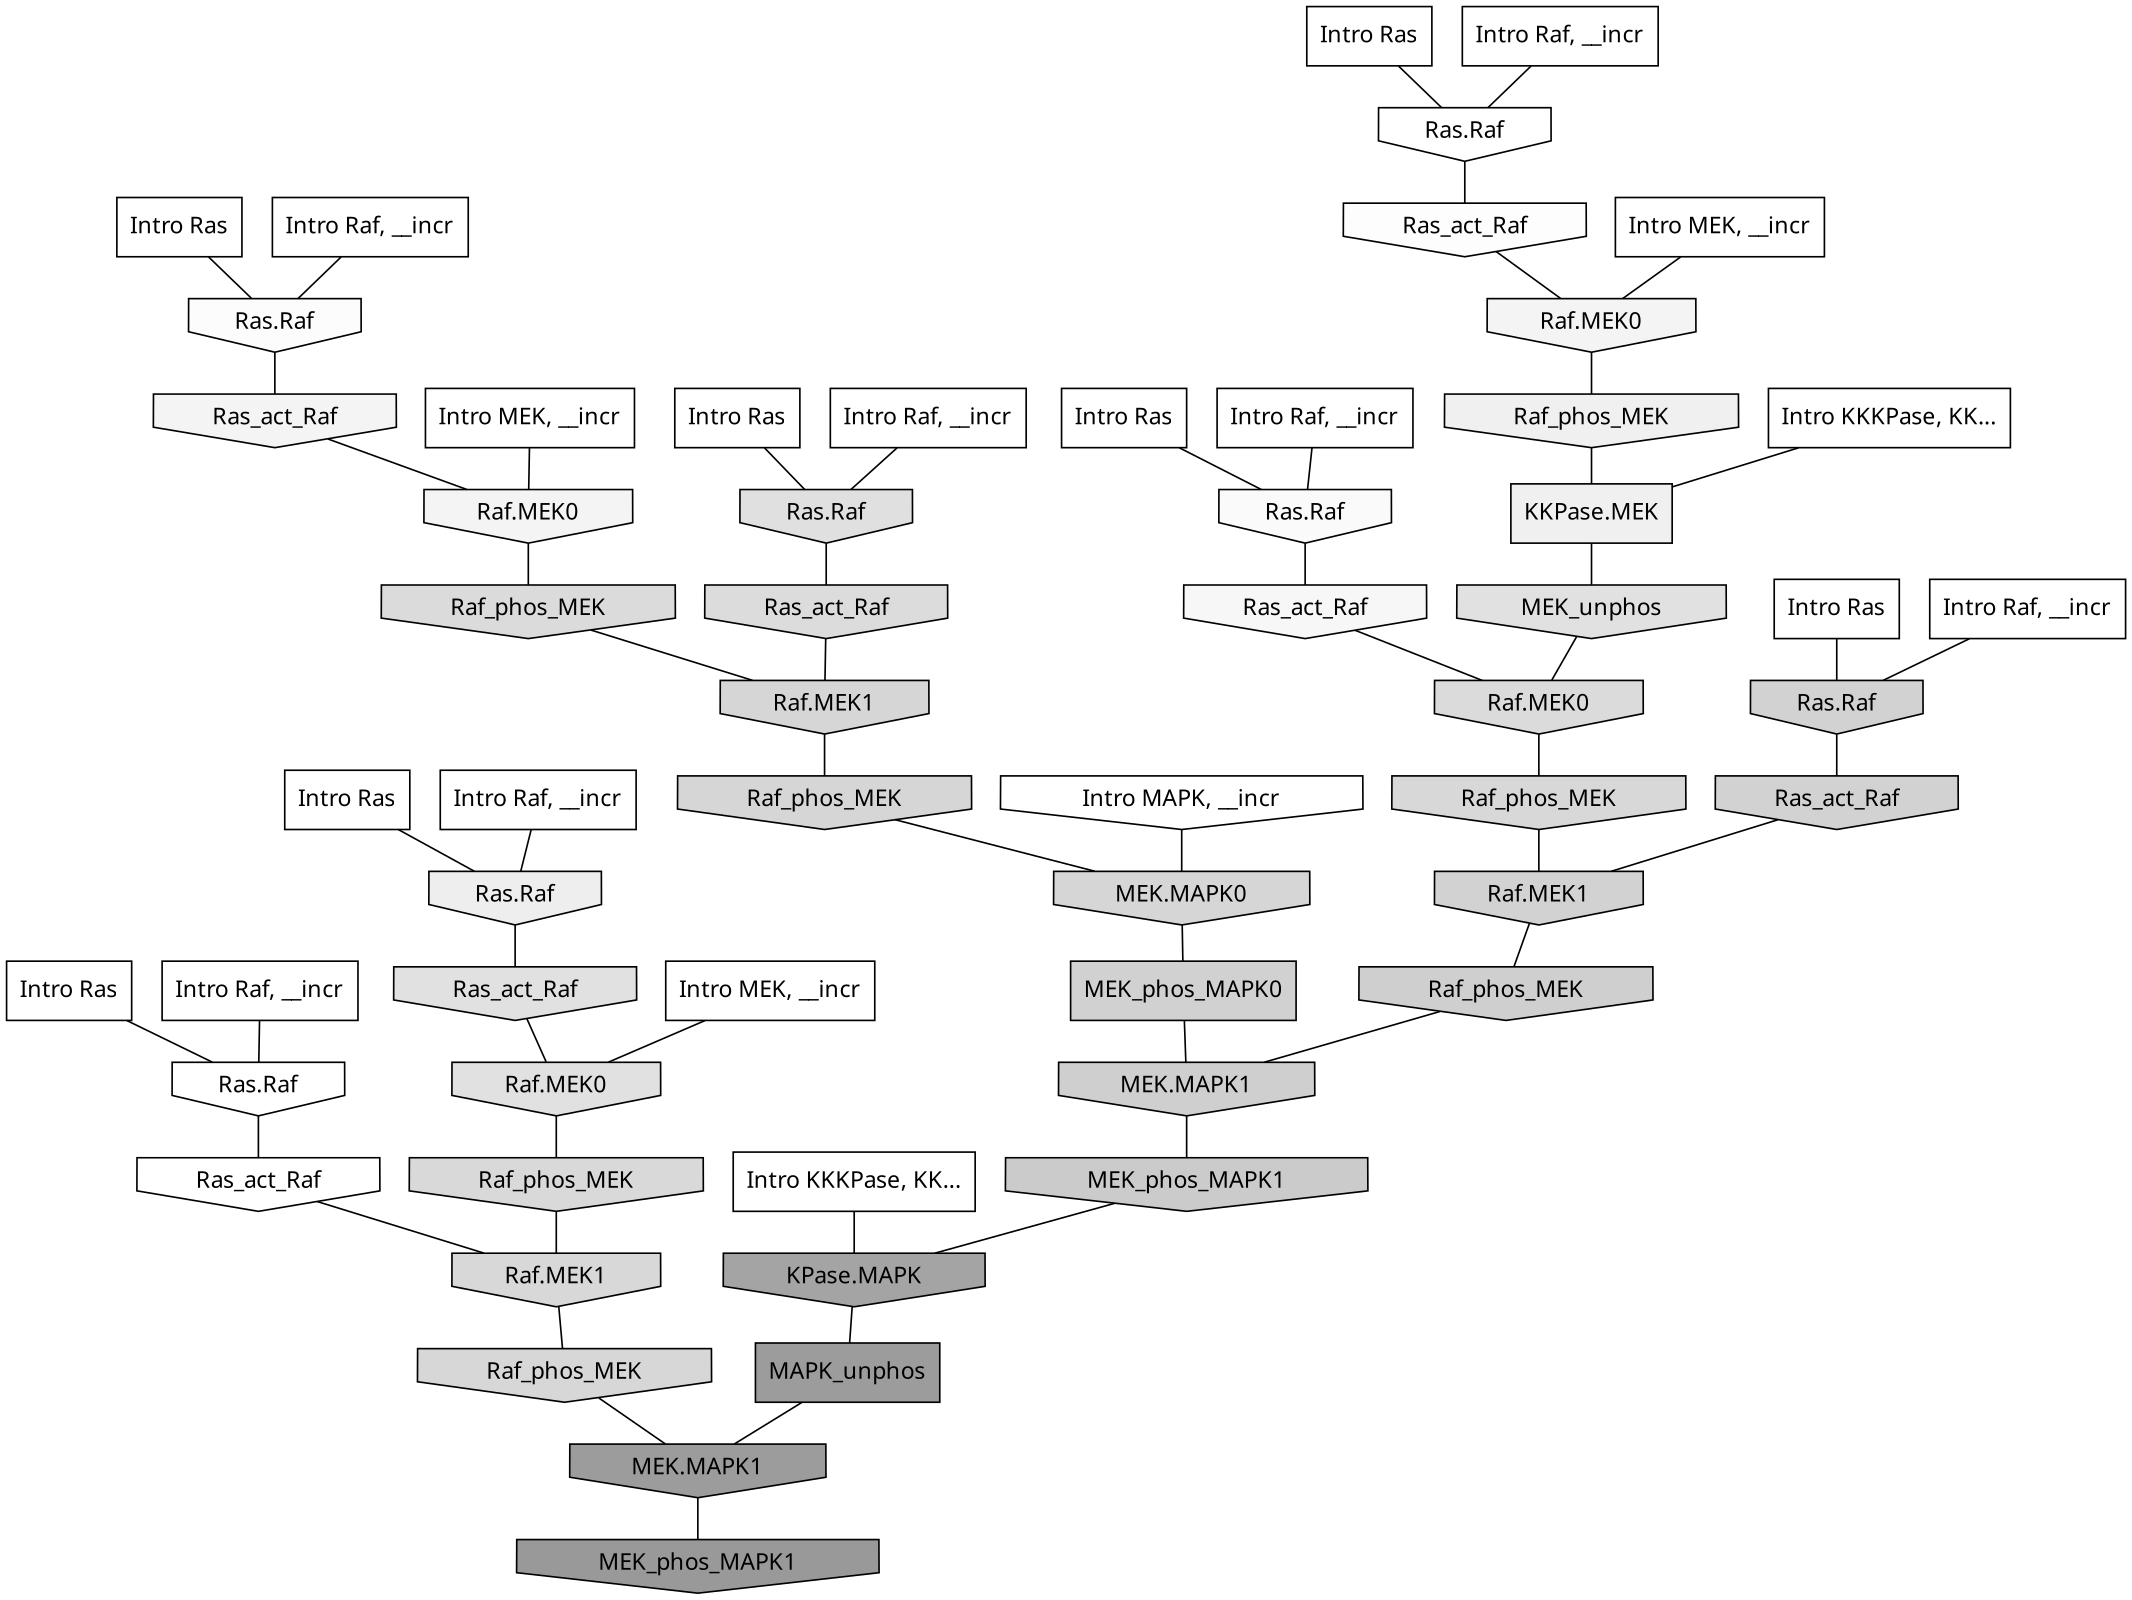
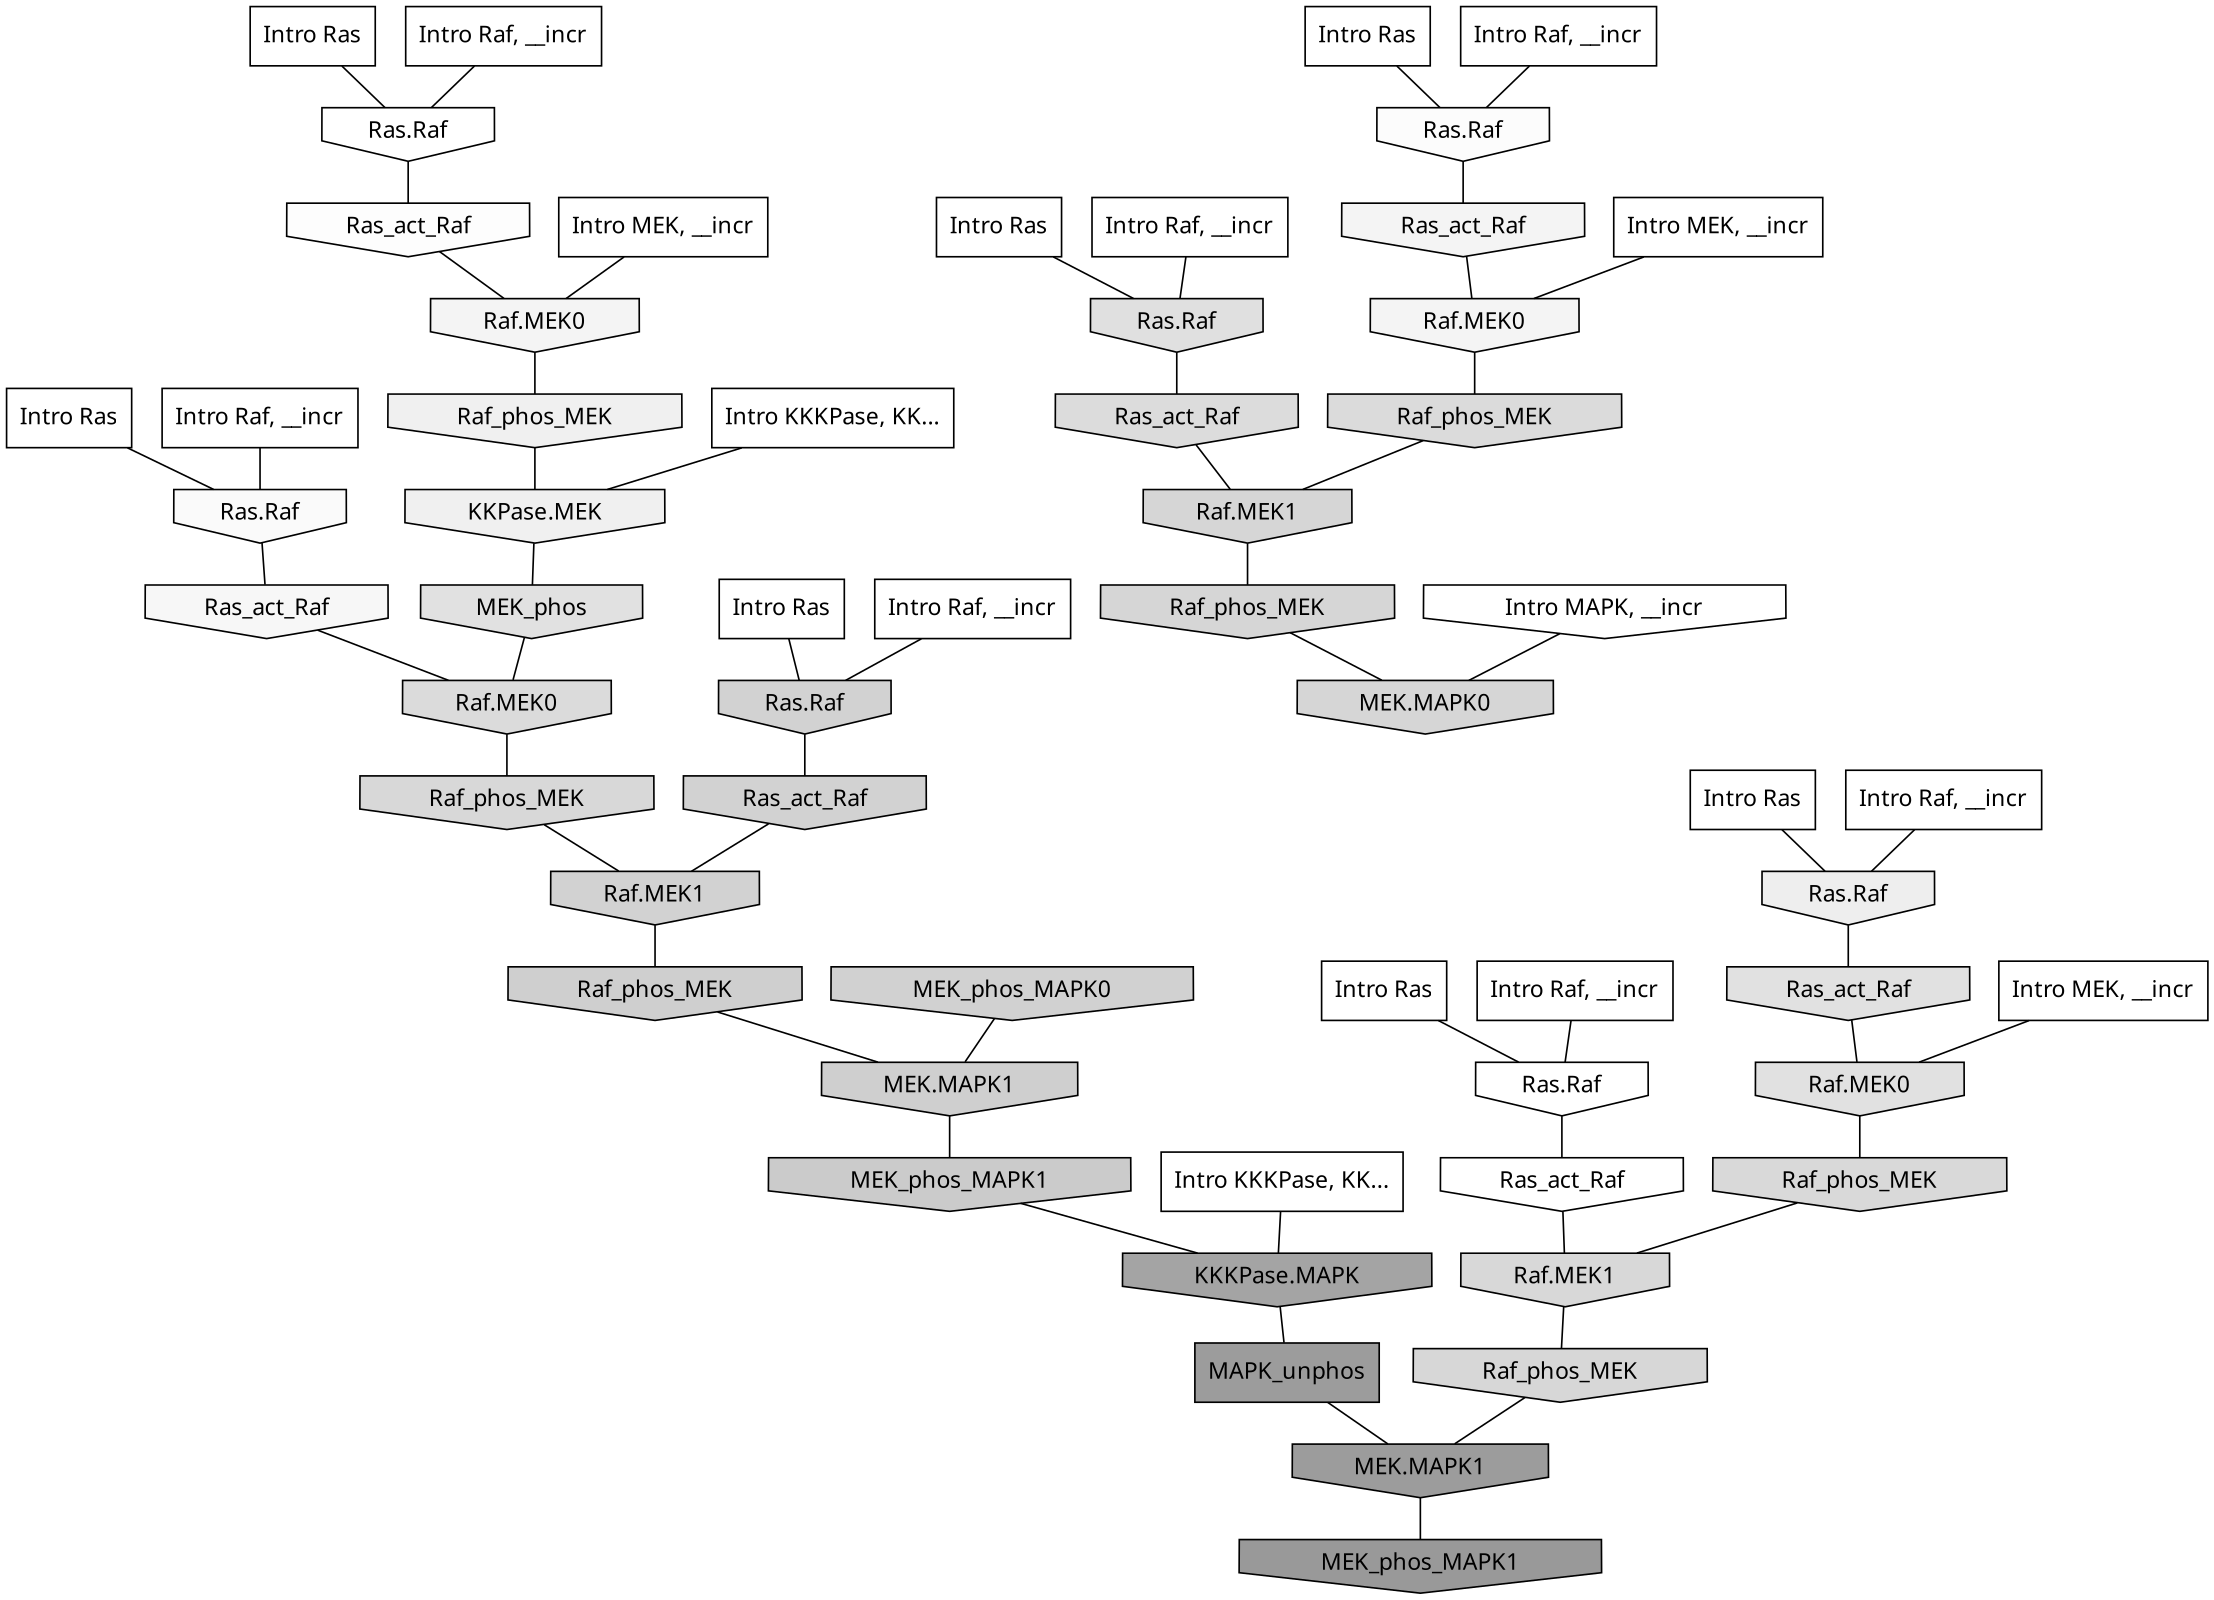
(1592, 514) -> (535, 514)
(1592, 609) -> (532, 609)
(1183, 943) -> none
(1183, 991) -> (1012, 991)
(854, 1277) -> (1277, 1277)
